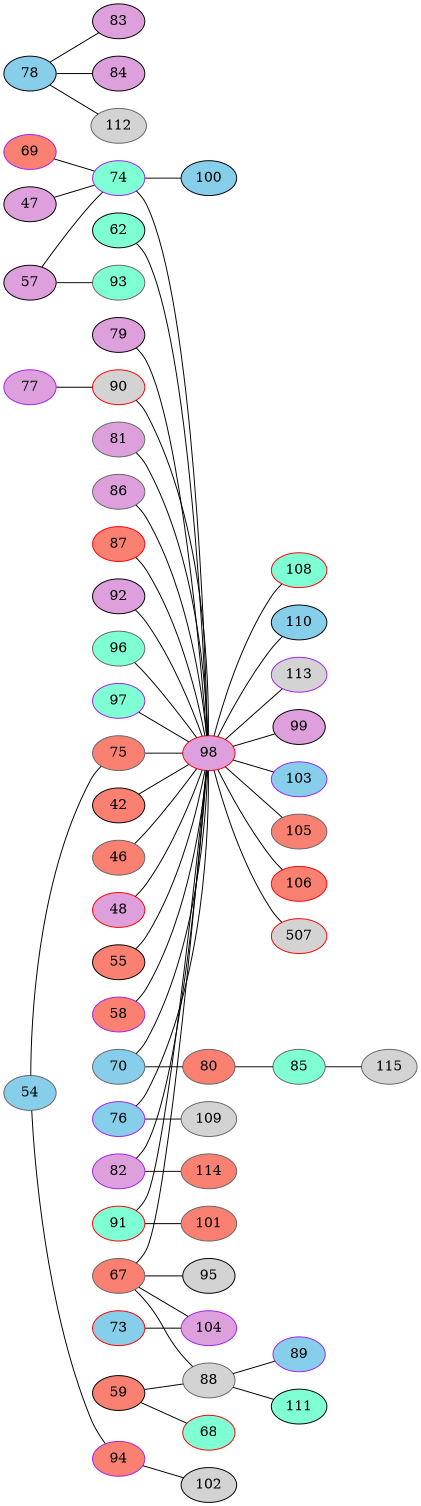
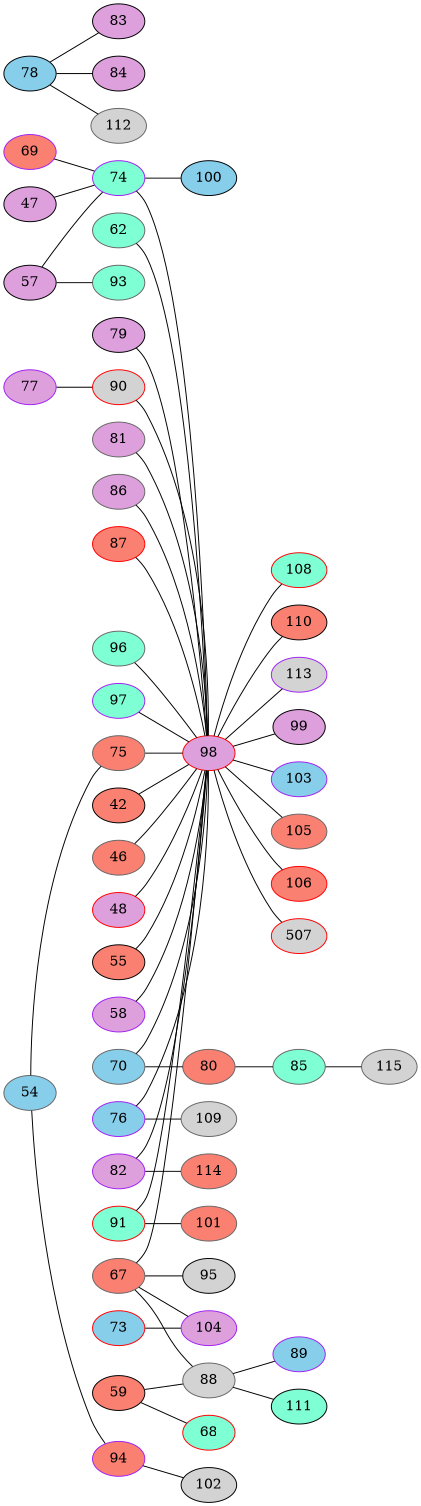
(119, 230) -> (119, 230)
(119, 596) -> none
(299, 622) -> (299, 622)
(119, 1015) -> (119, 1015)
